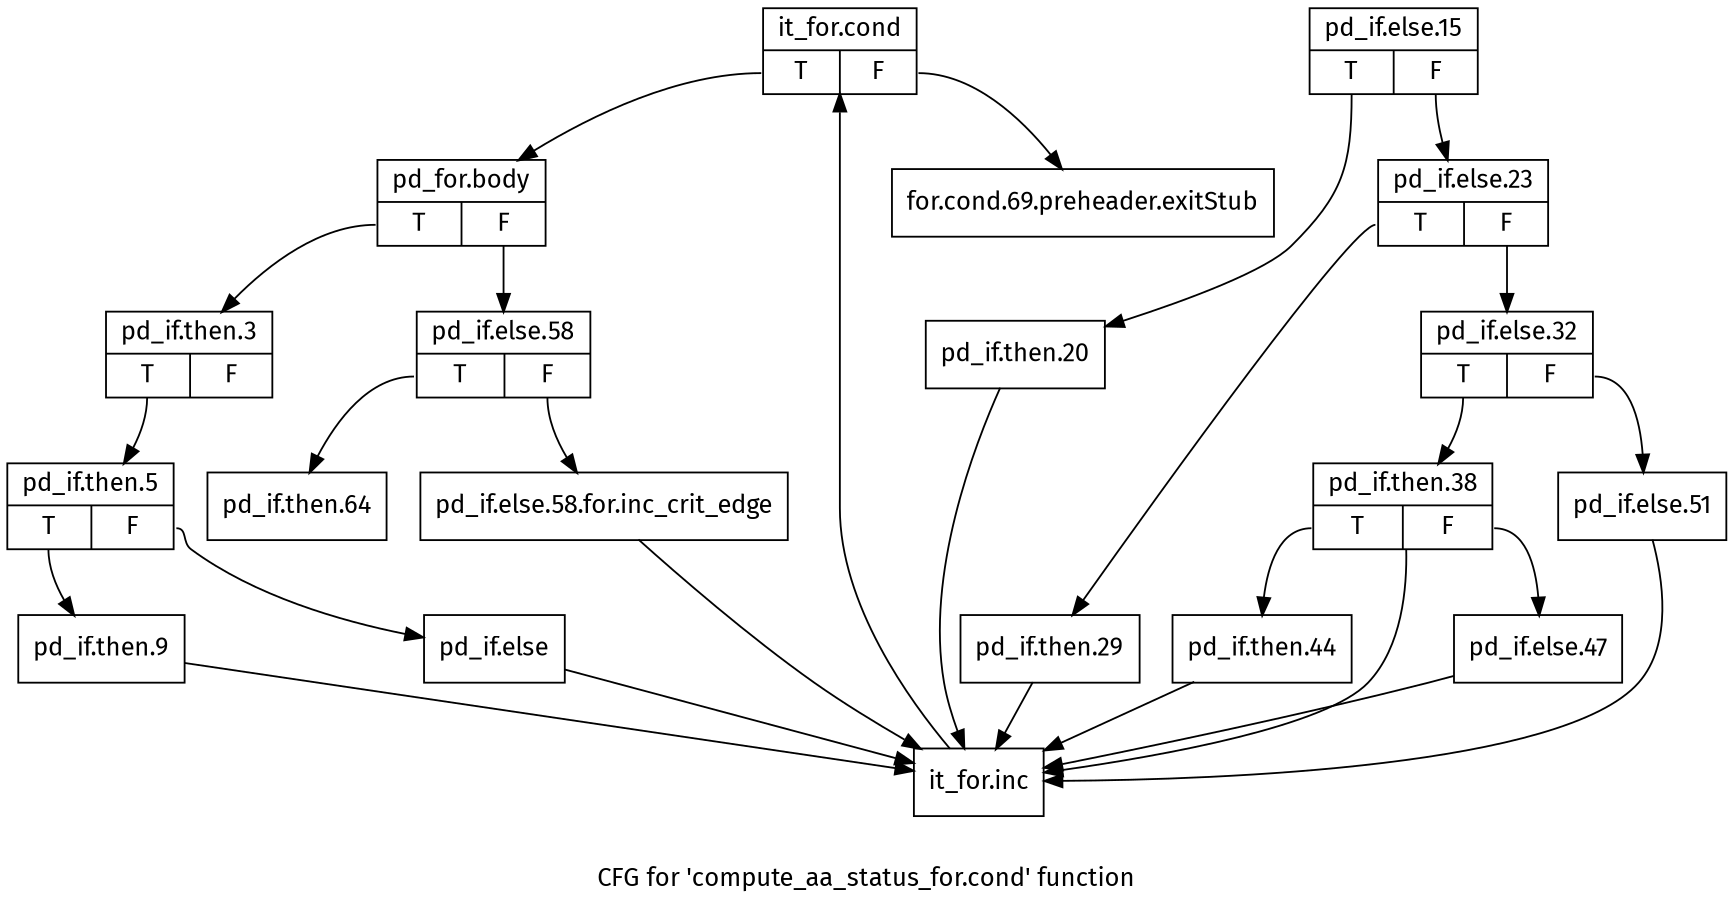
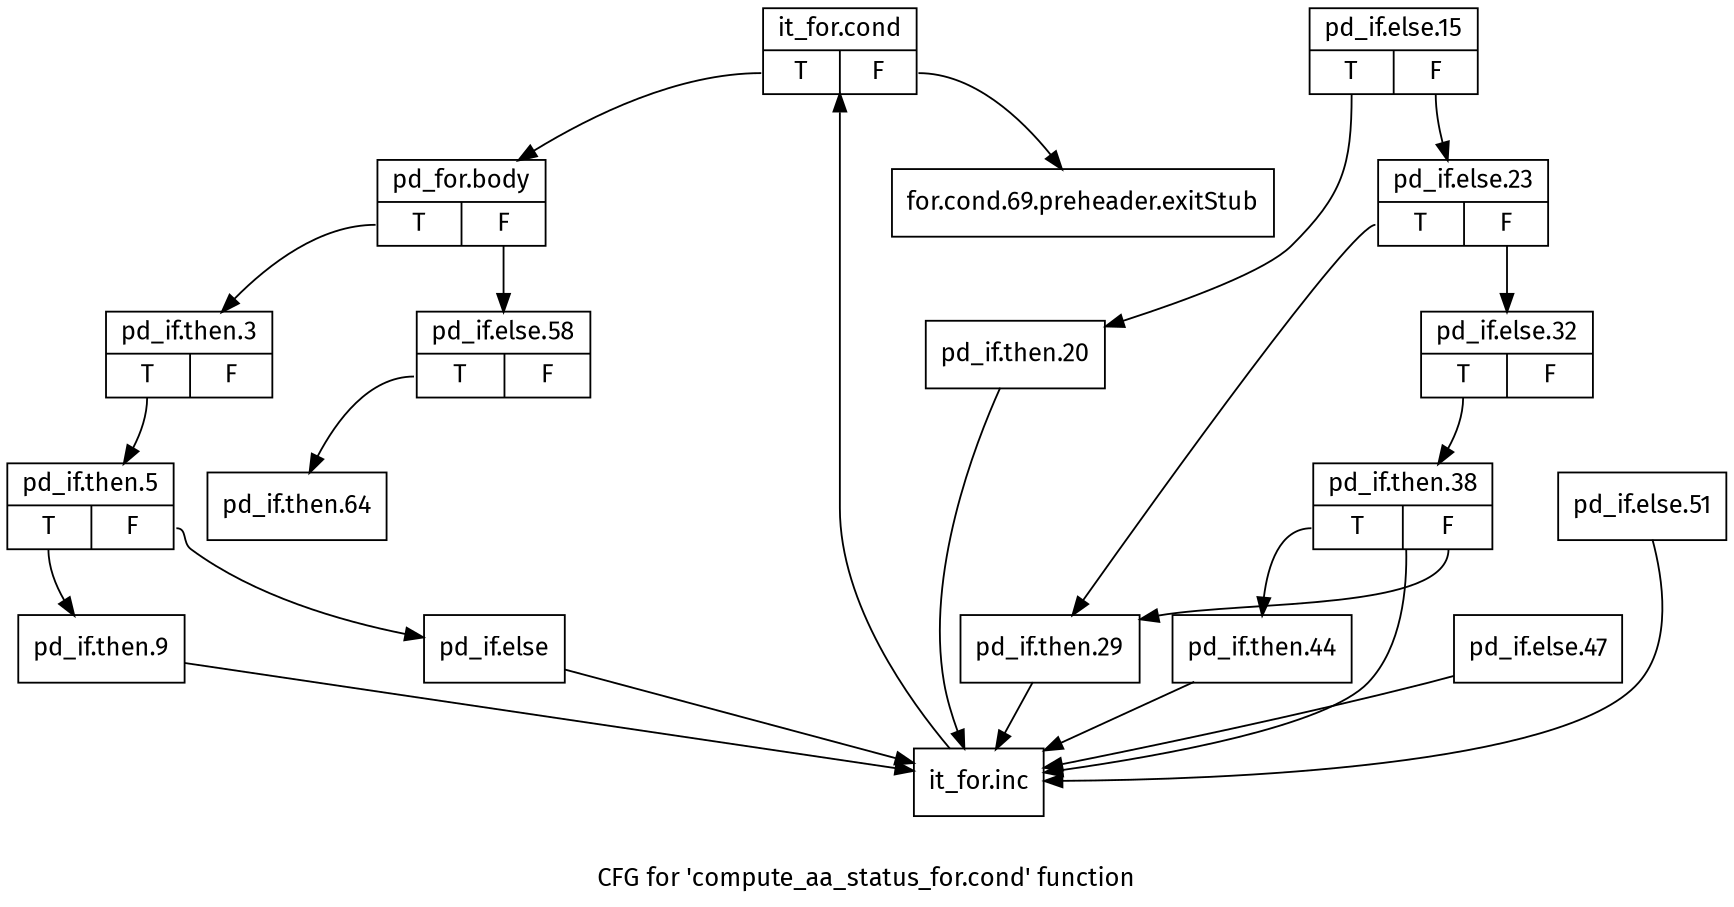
(1632, 405) -> none
(604, 506) -> none
(1528, 554) -> (1313, 602)
